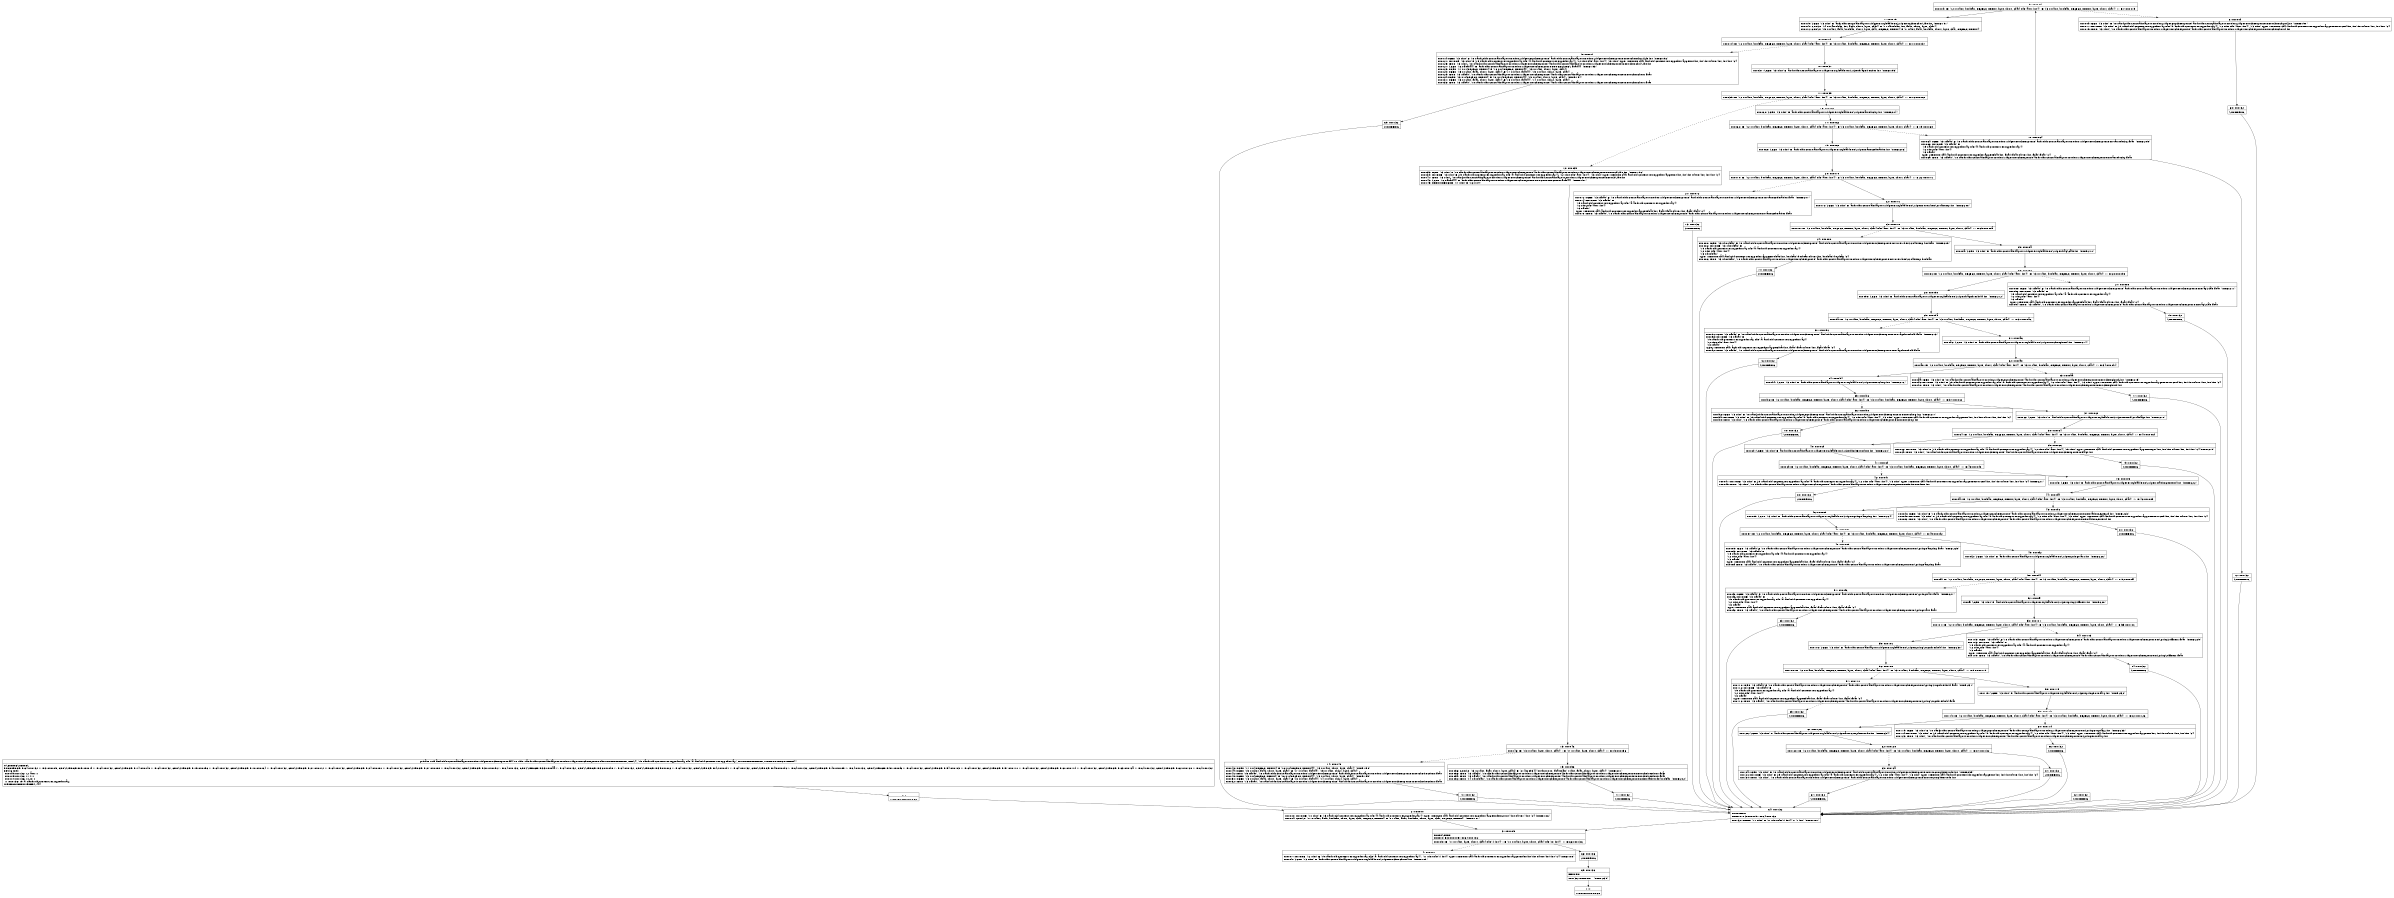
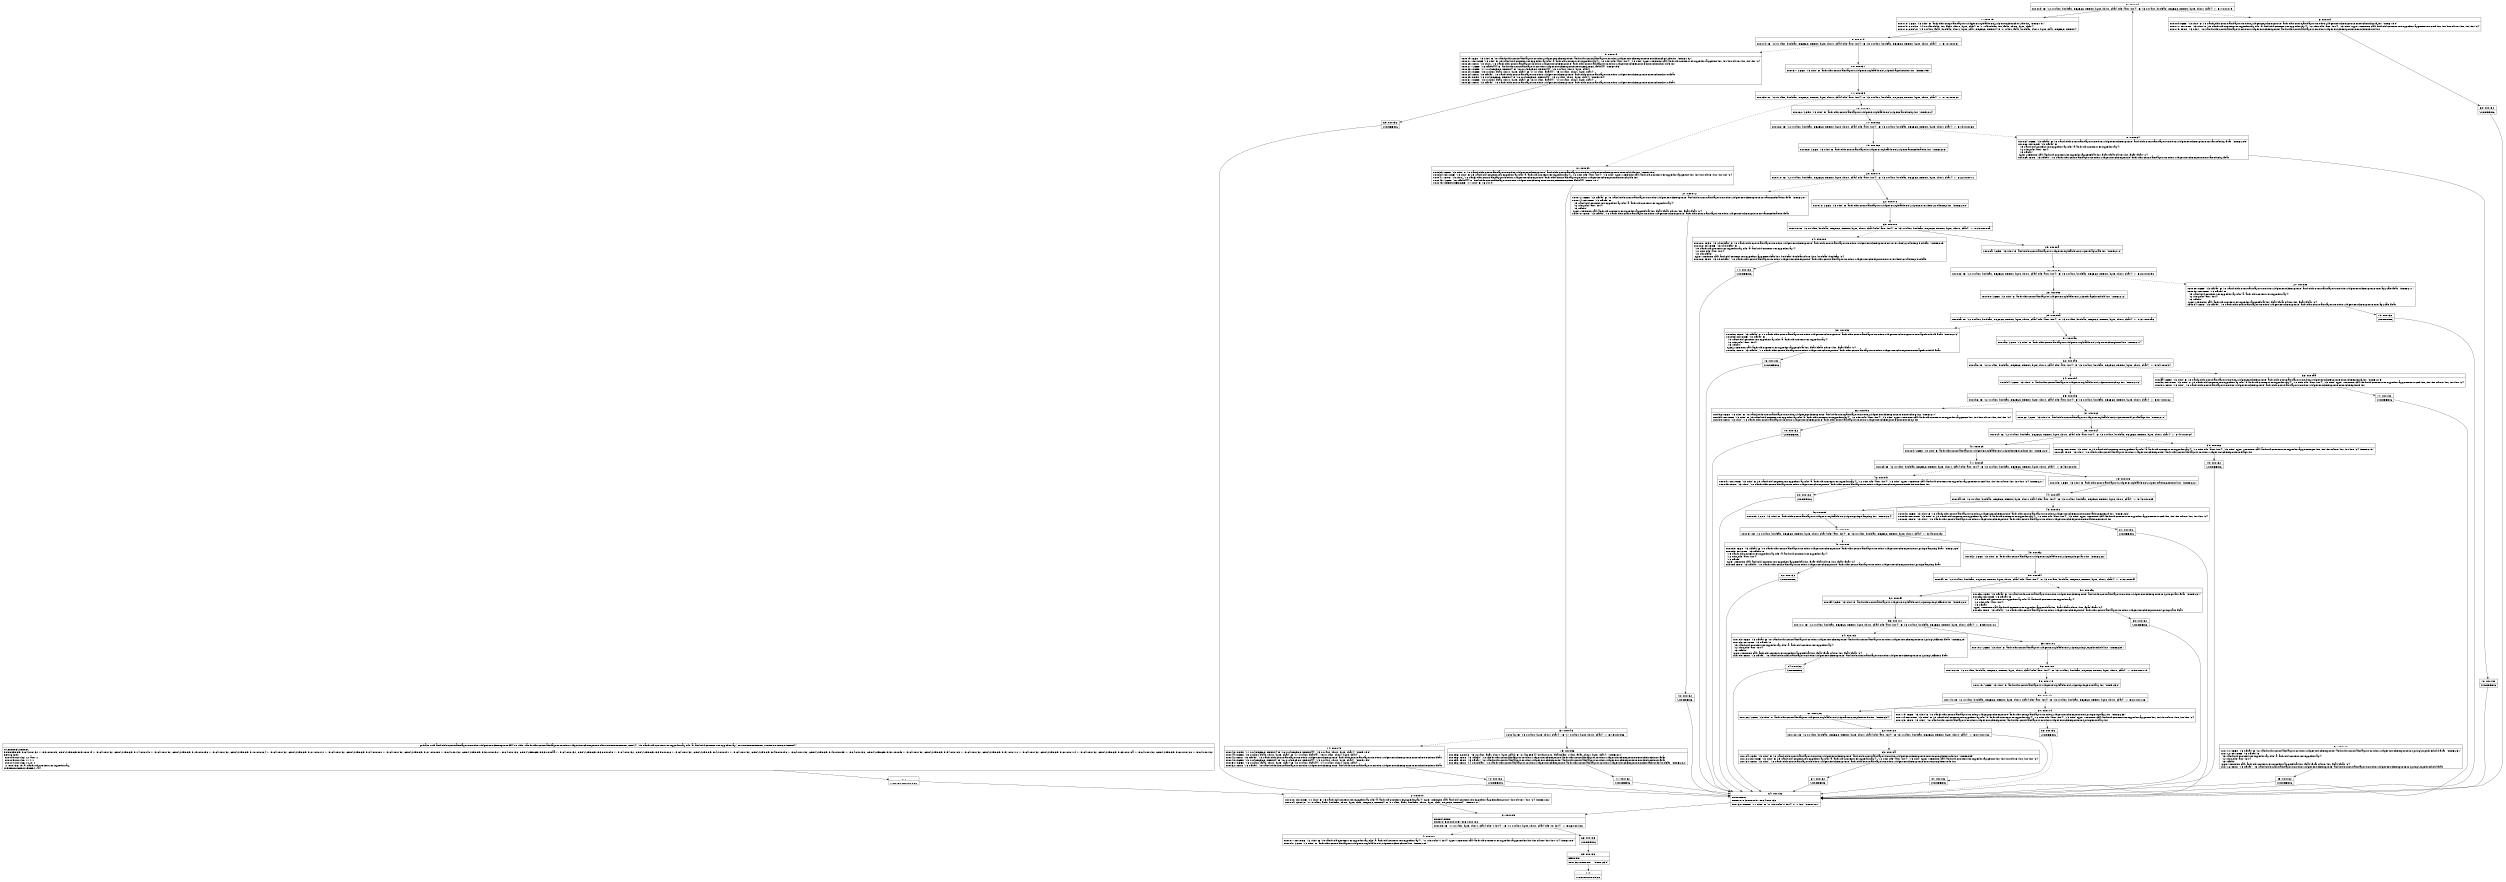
none -> (1806, 570)
(1876, 675) -> none
(1815, 706) -> (2304, 773)
(1963, 806) -> (1954, 789)
